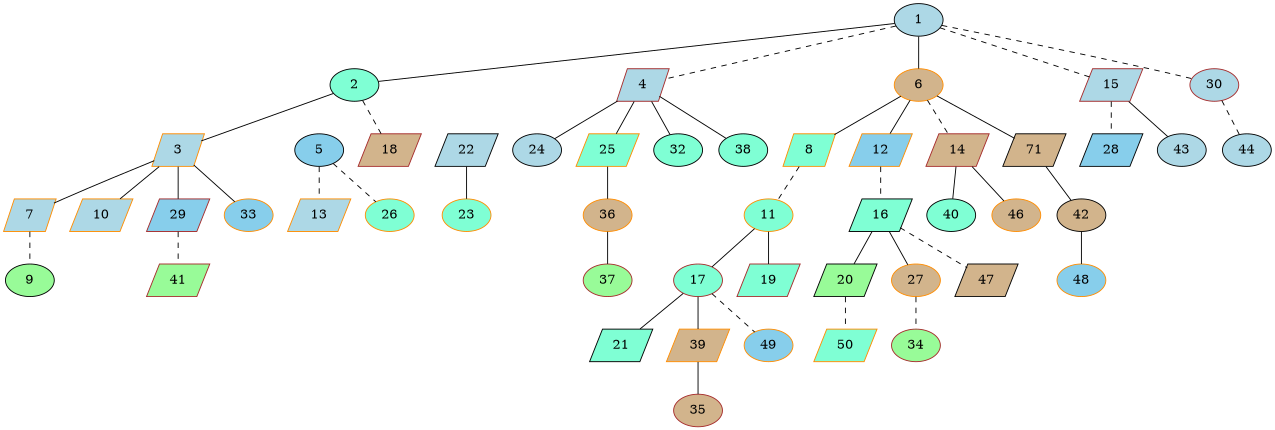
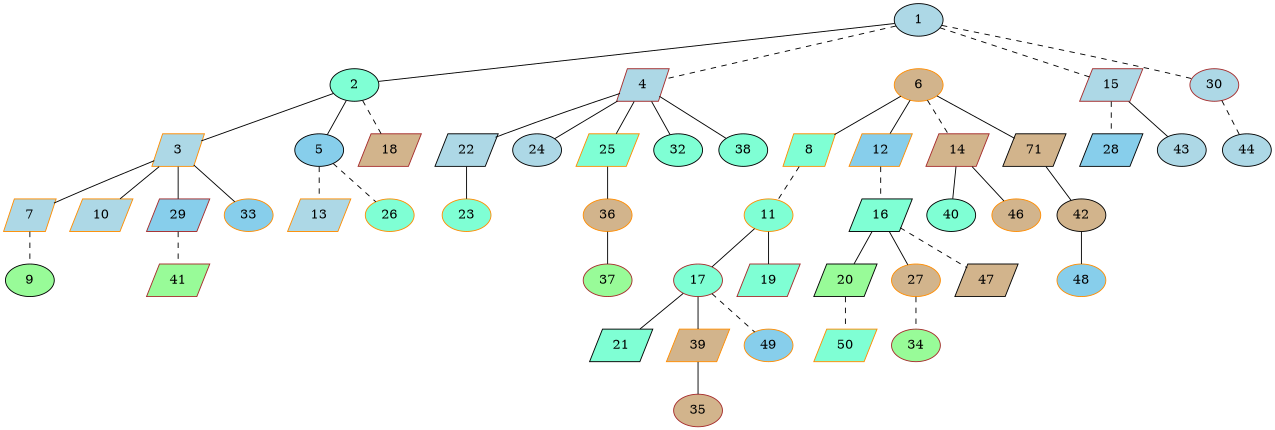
(919, 53) -> none
none -> (558, 115)
none -> (337, 118)
